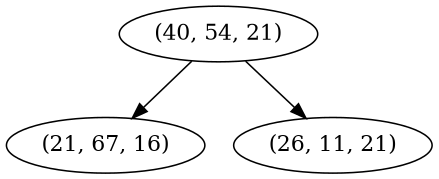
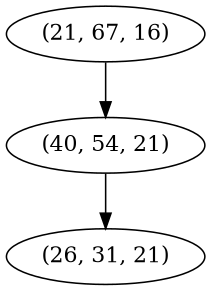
(168, 84) -> (106, 82)
(333, 145) -> (106, 257)
